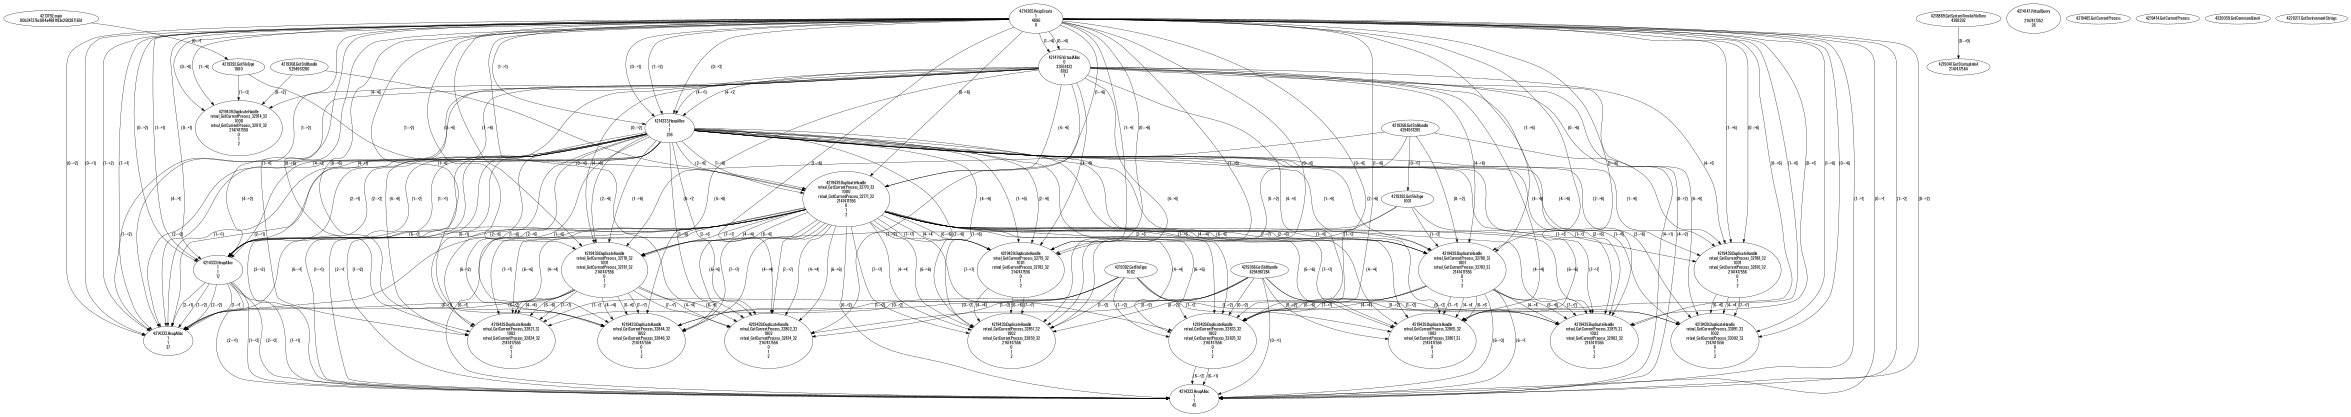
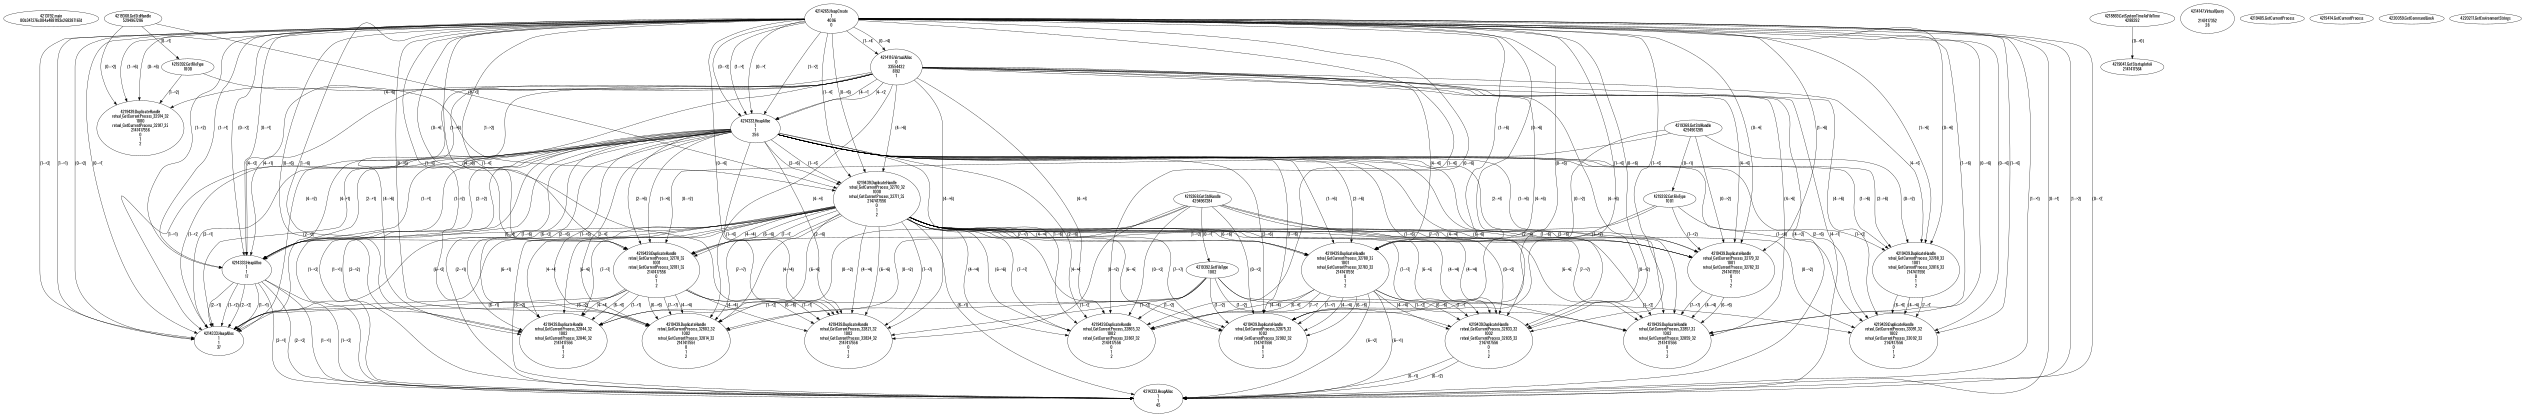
(173, 38) -> (160, 43)
(1064, 67) -> (896, 67)
(1268, 347) -> (1203, 235)
